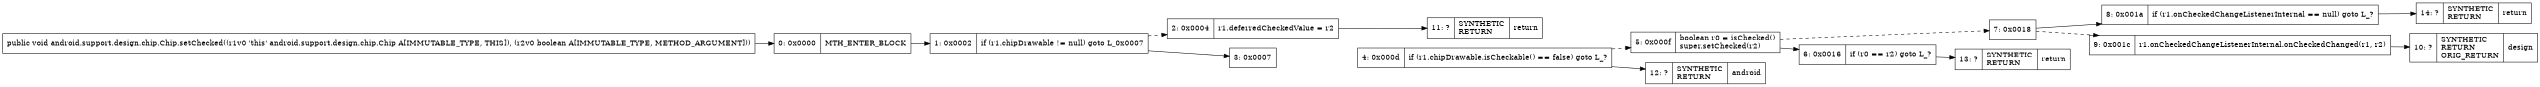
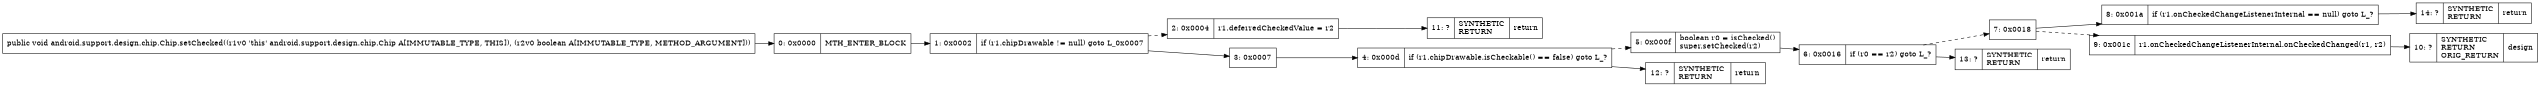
(1882, 35) -> (1954, 40)
none -> (1314, 58)
(1747, 73) -> (1747, 73)
